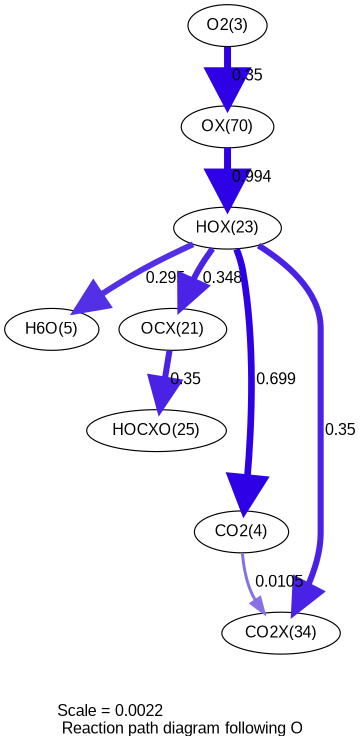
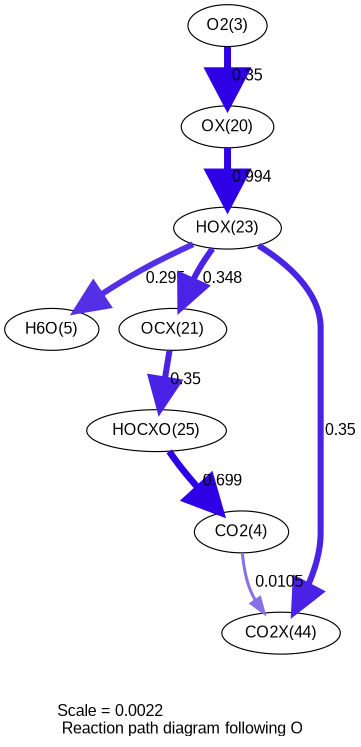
(228, 127) -> (228, 127)
(251, 363) -> (183, 470)
(281, 633) -> (281, 633)
